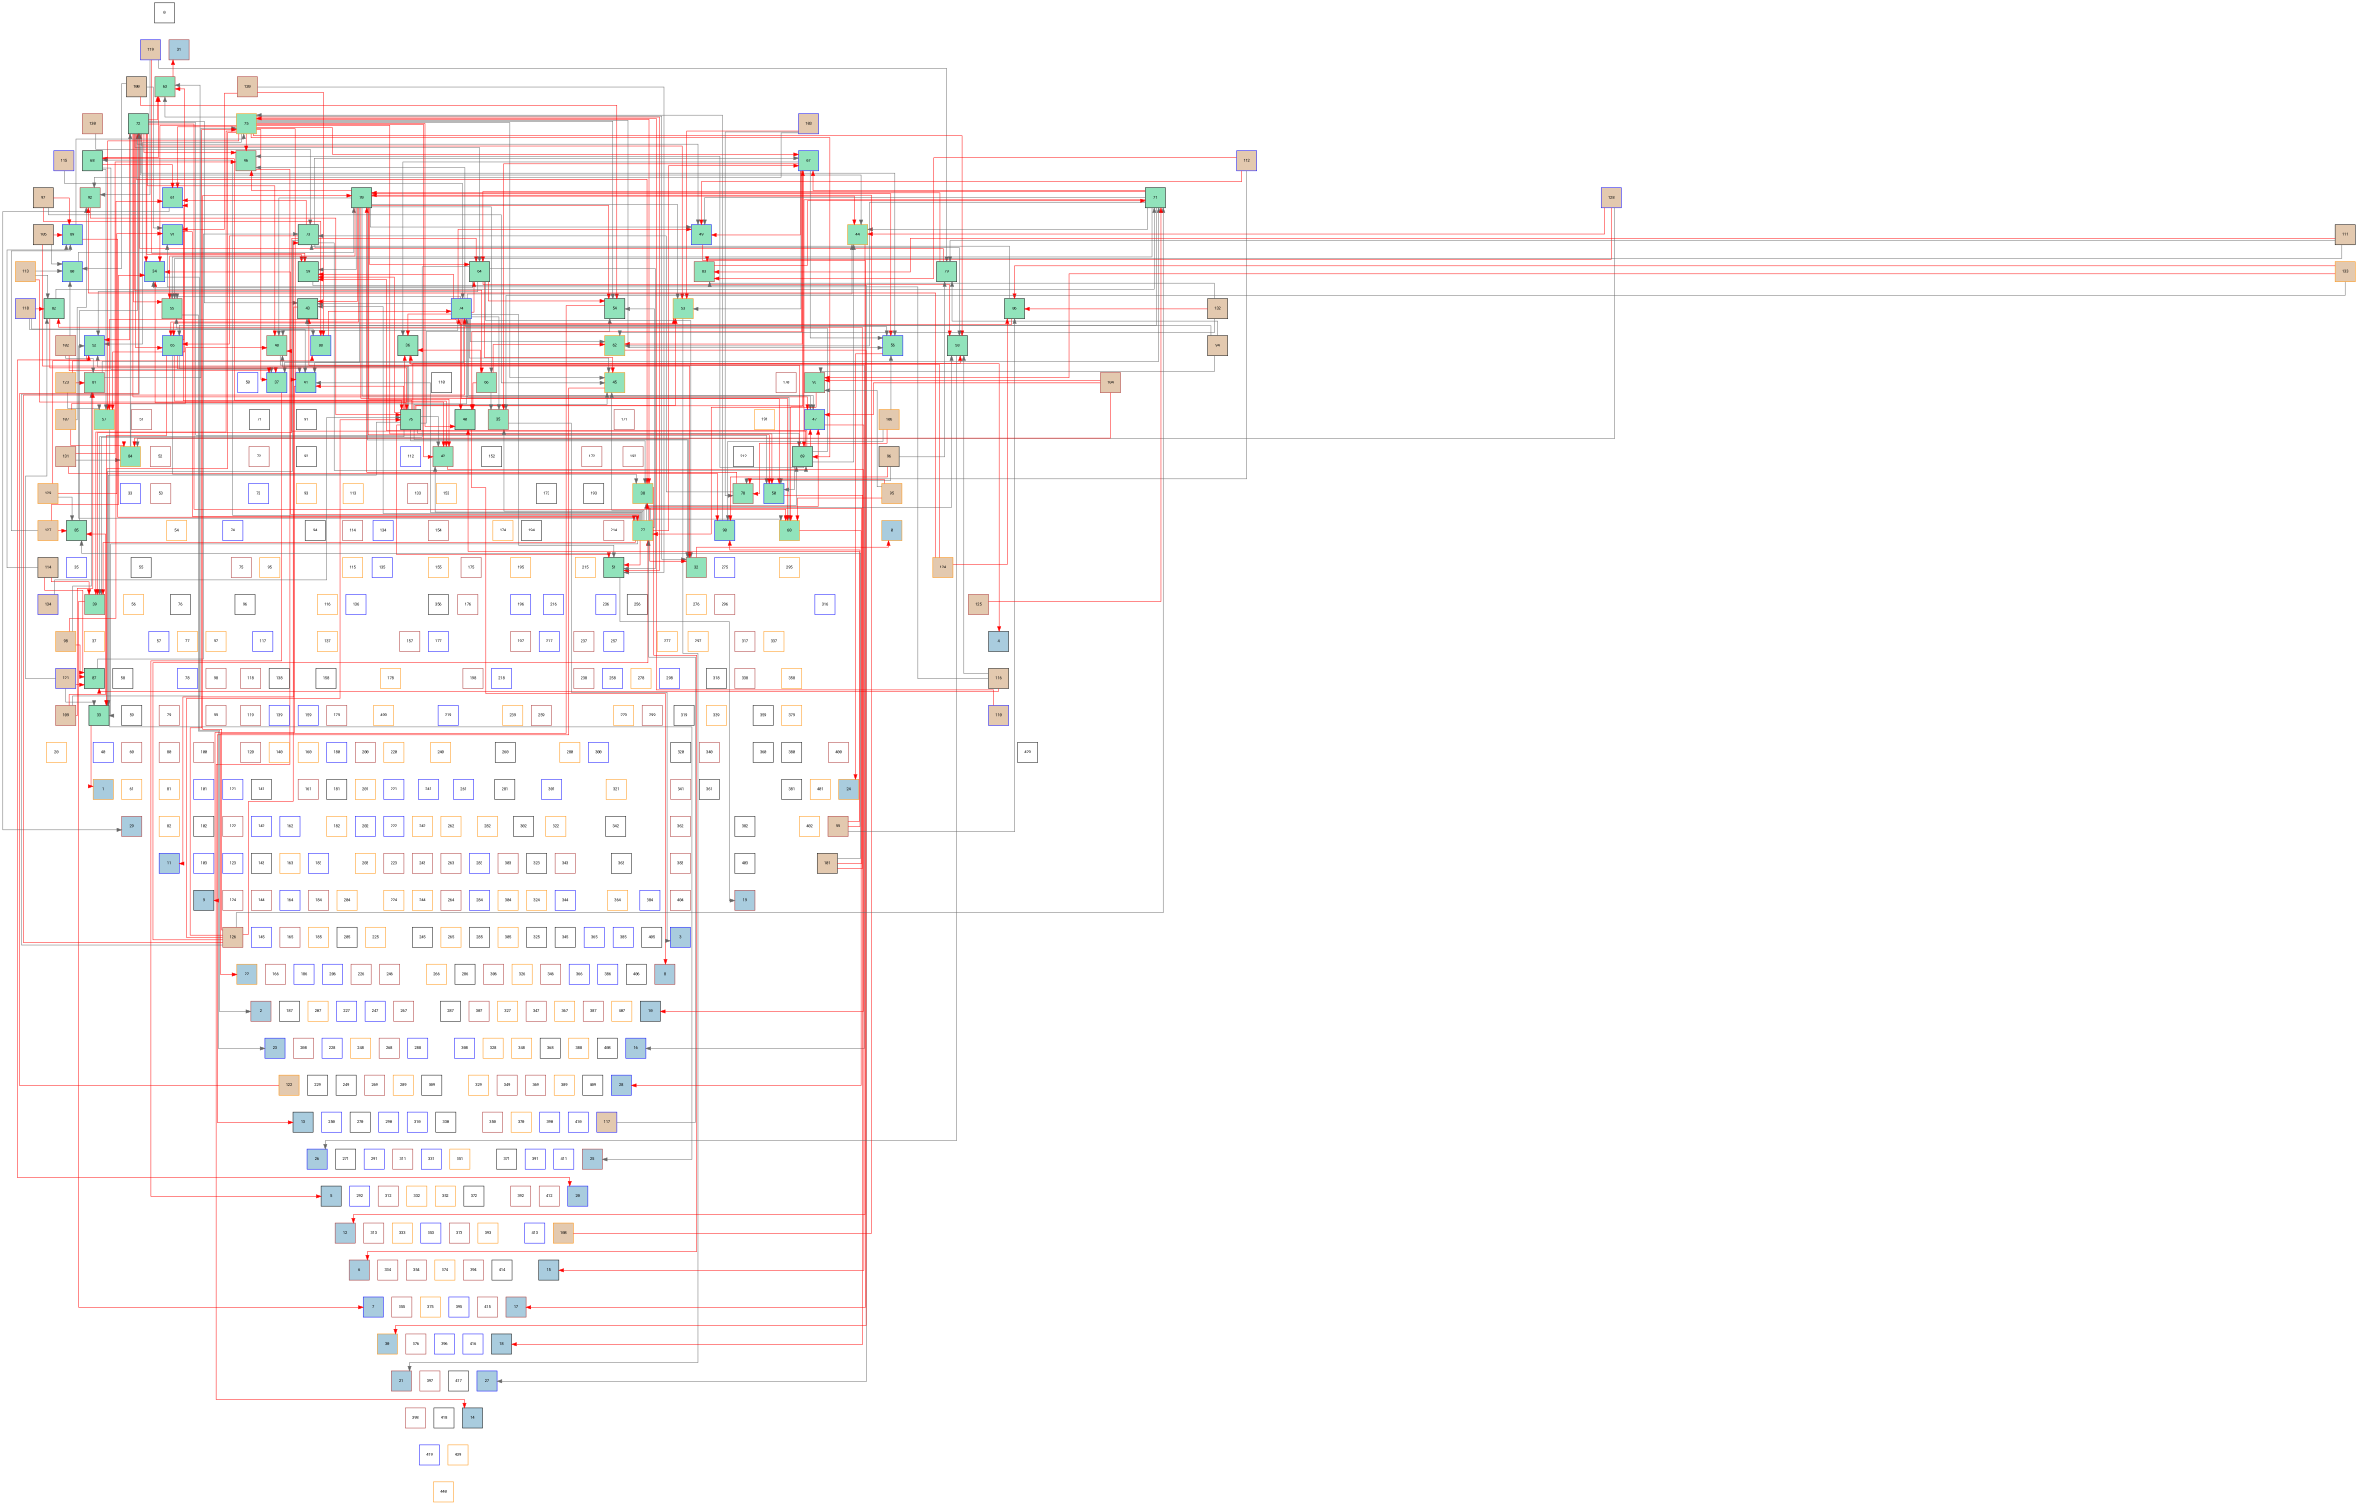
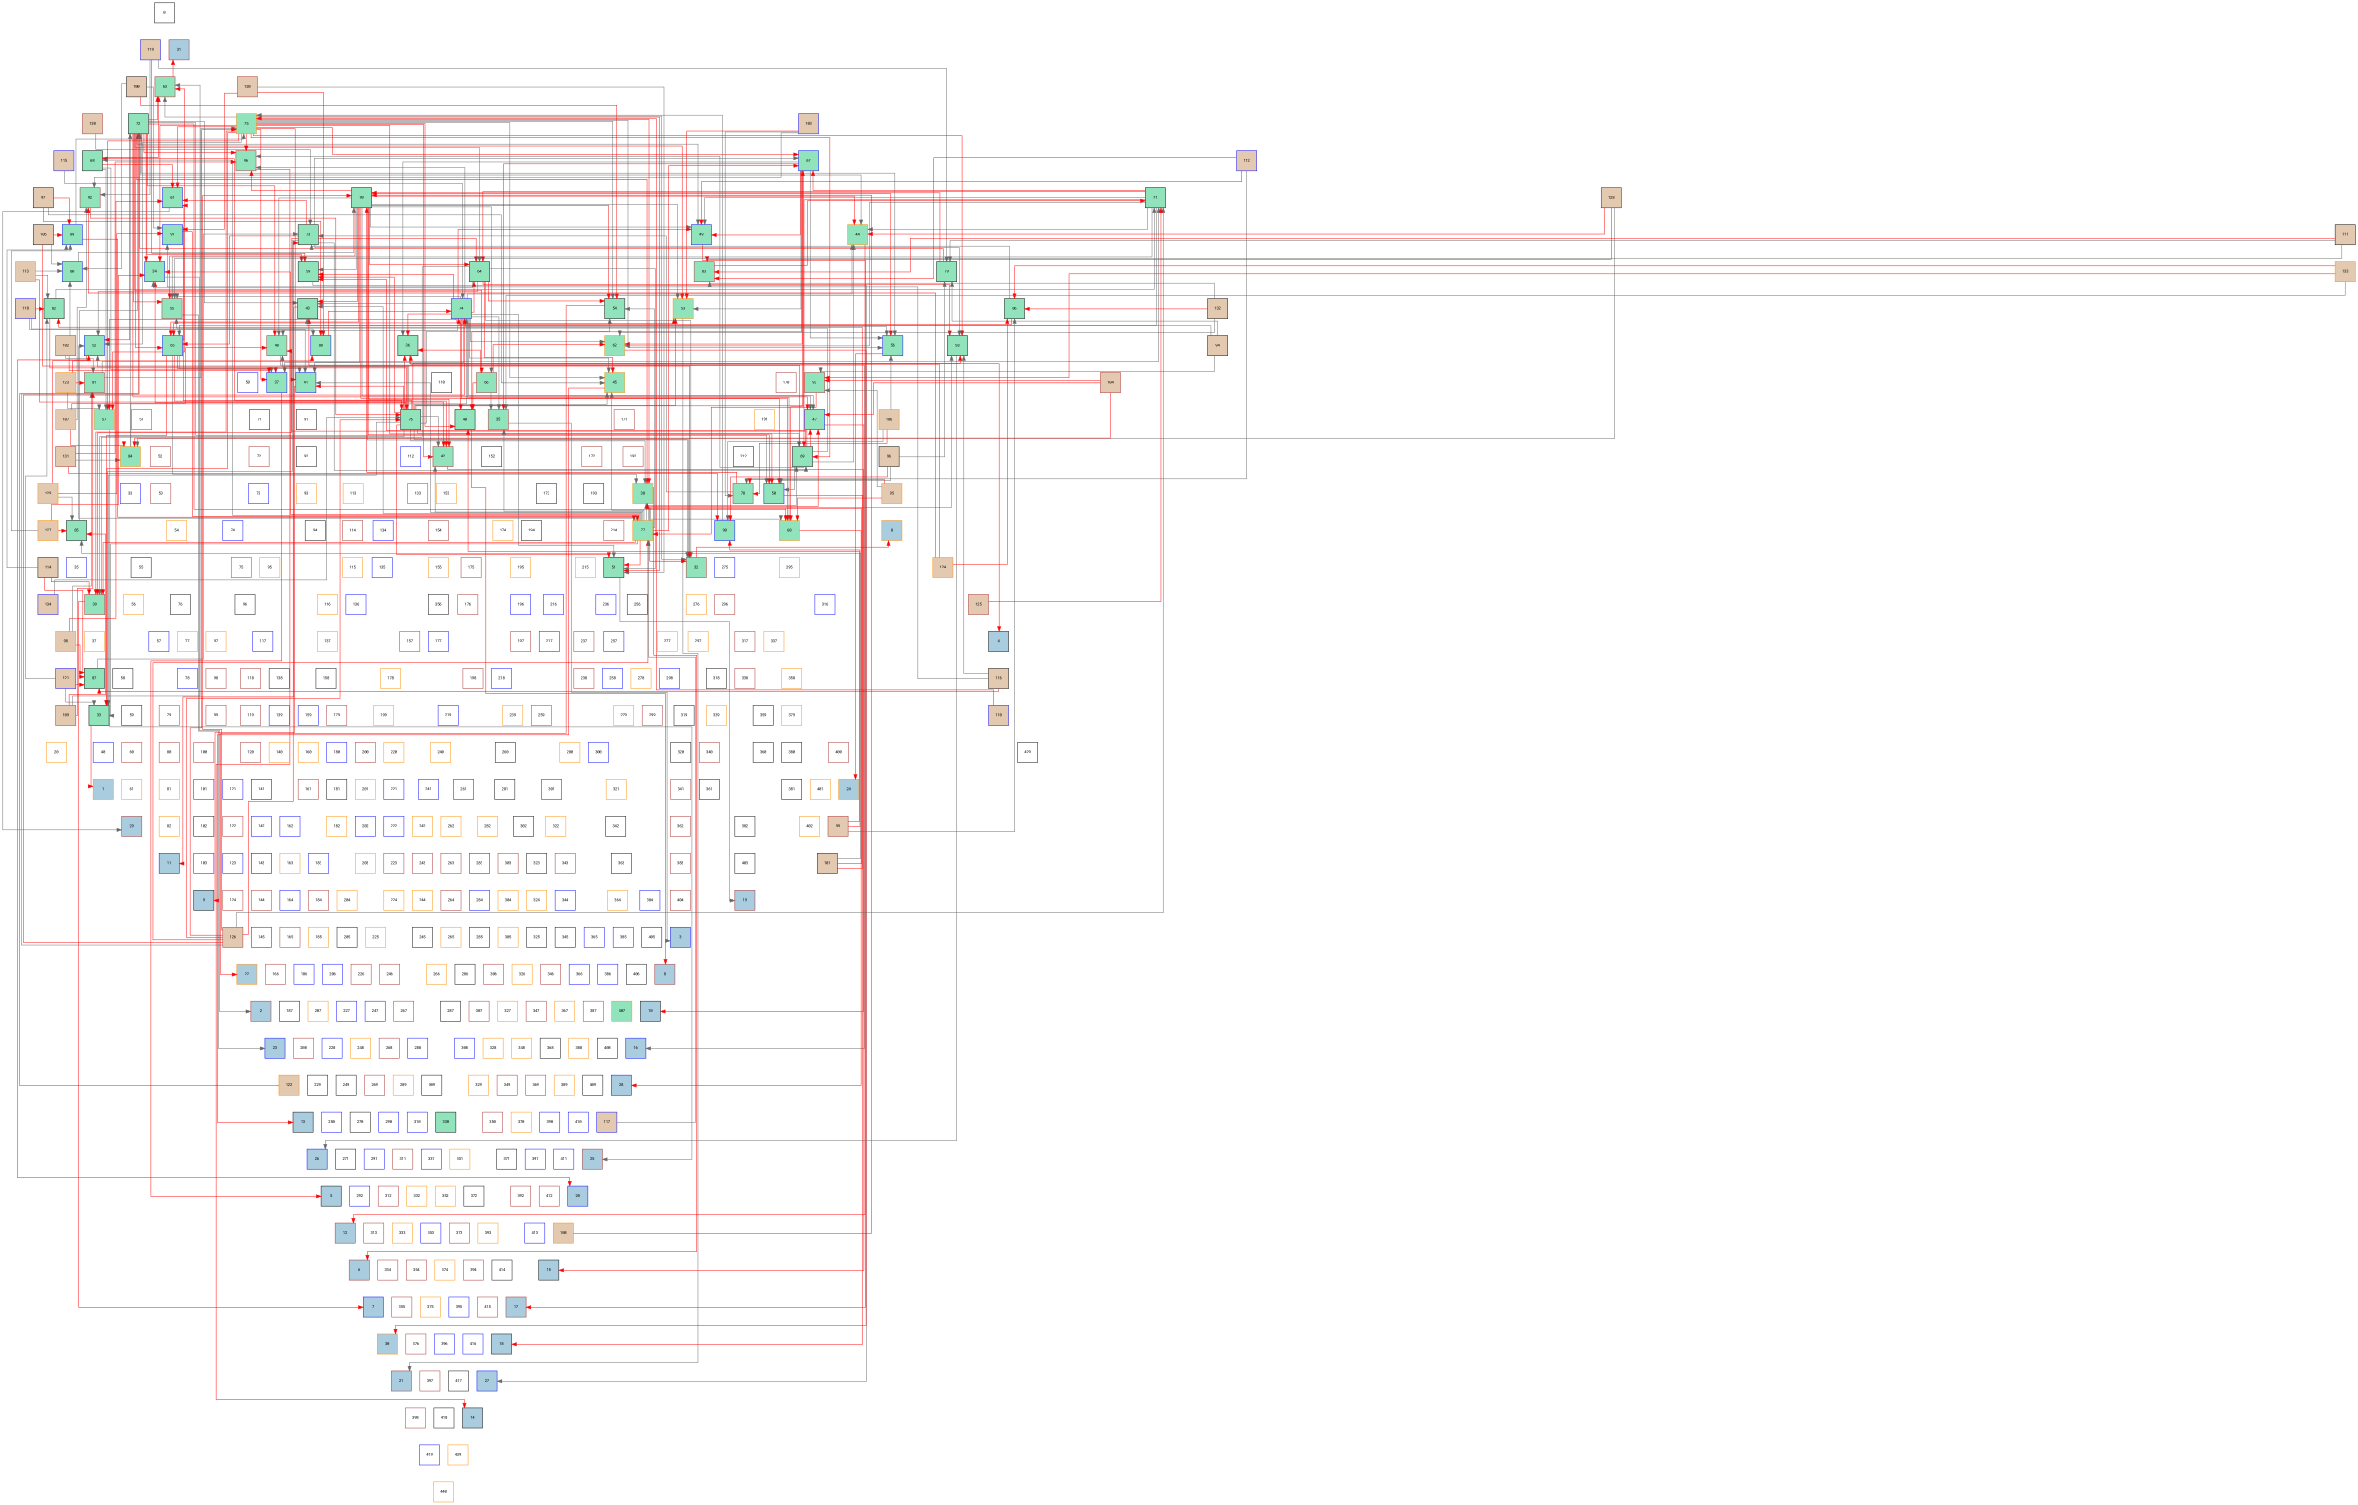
(384, 715) -> (384, 715)
(622, 1011) -> (622, 1011)
(446, 1122) -> (446, 1122)
